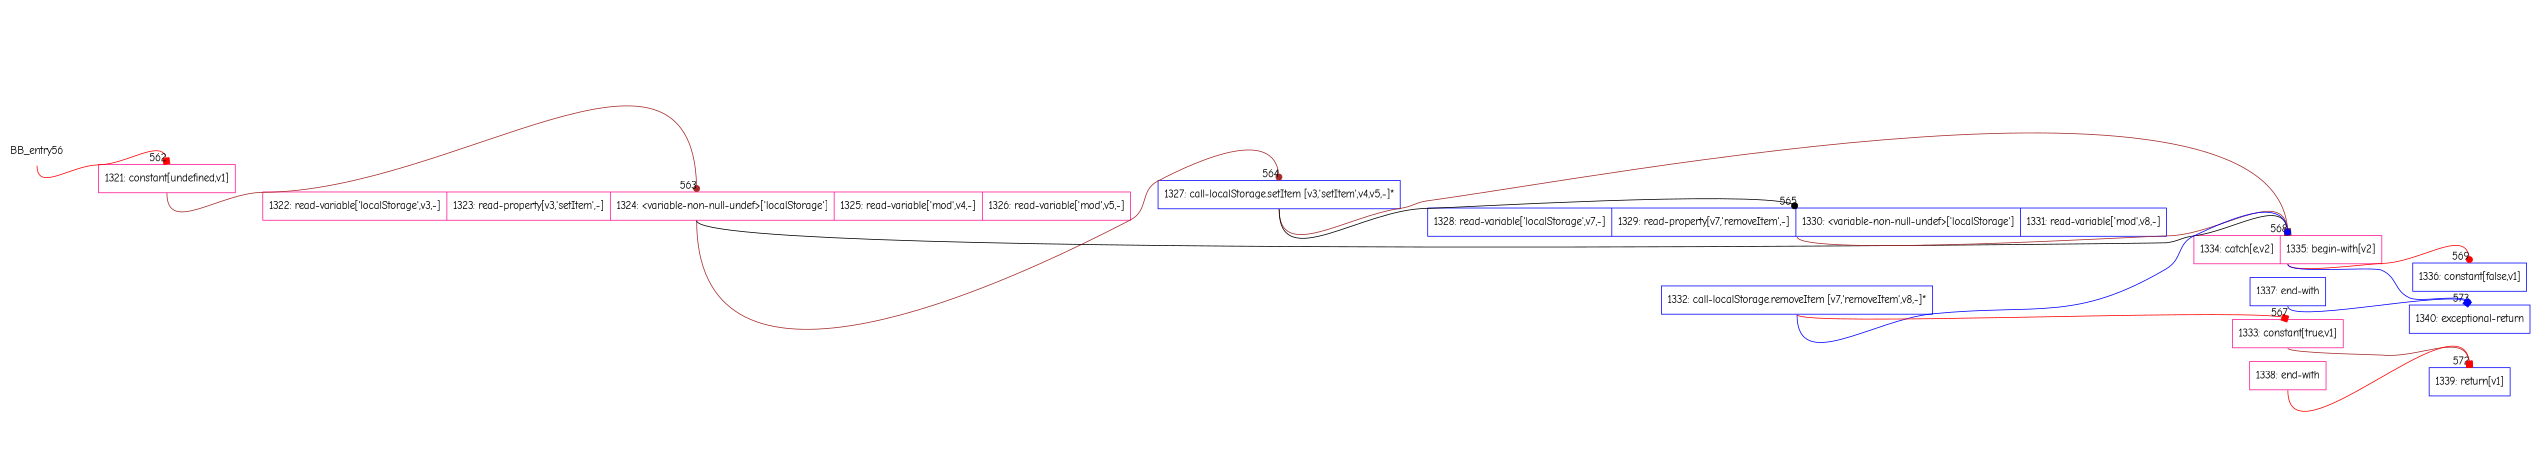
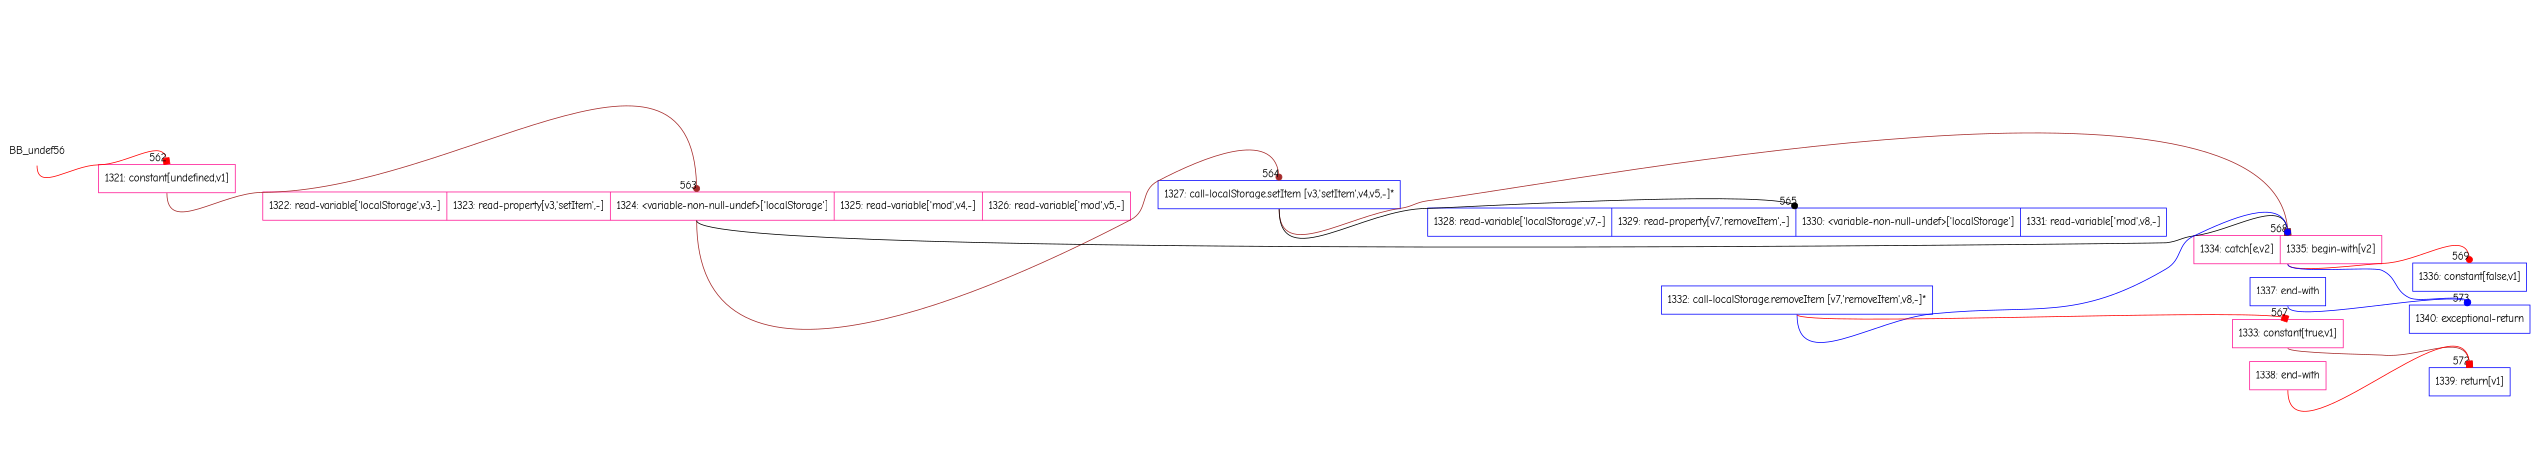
(37, 151) -> (37, 151)
(2099, 239) -> none
(2375, 306) -> (2375, 306)
